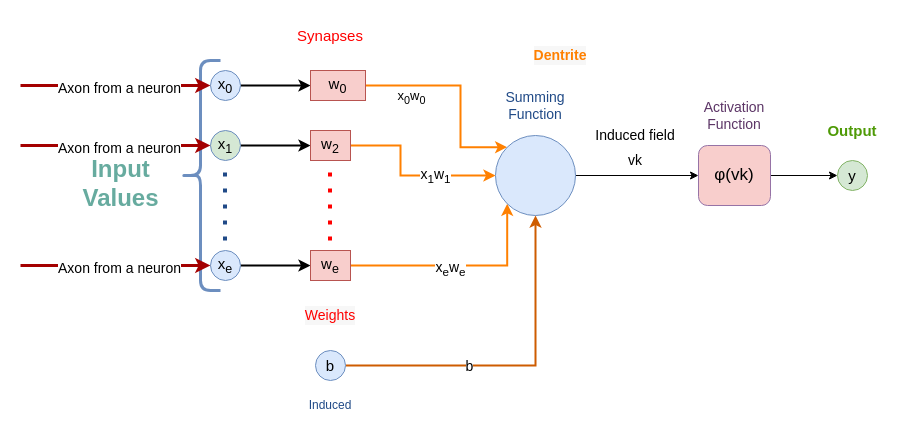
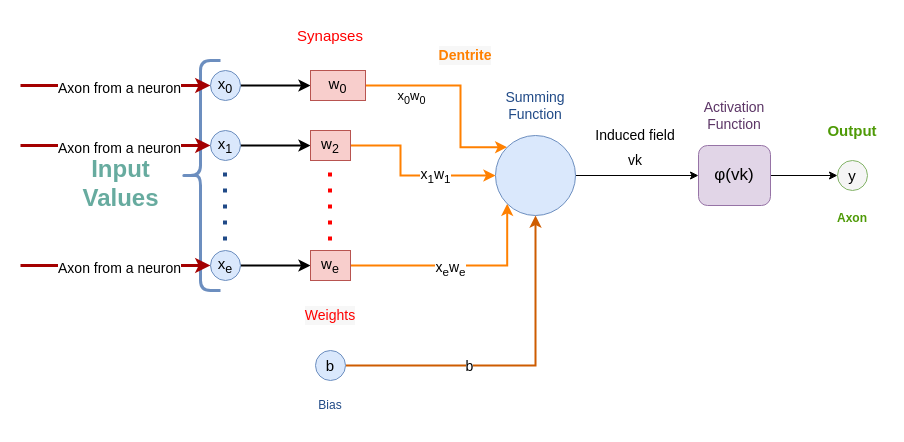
(561, 56) -> (466, 56)
(226, 146) -> (226, 146)
(735, 176) -> (735, 176)
(853, 176) -> (853, 176)
none -> (853, 219)
(331, 406) -> (331, 406)
